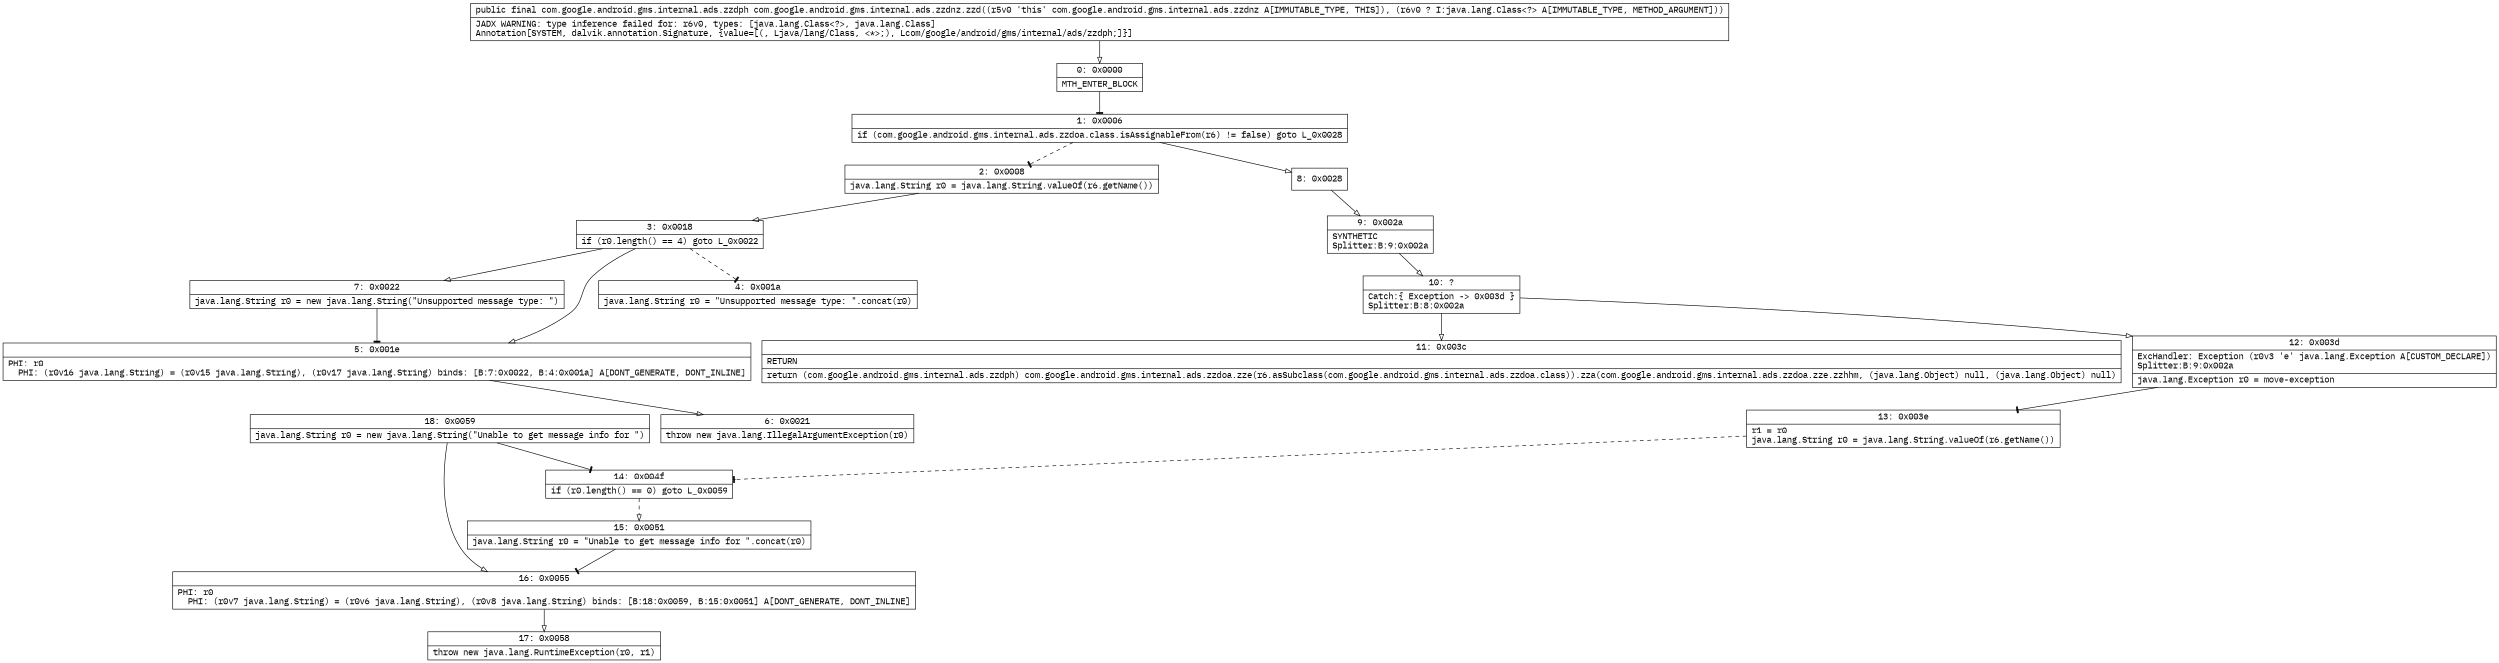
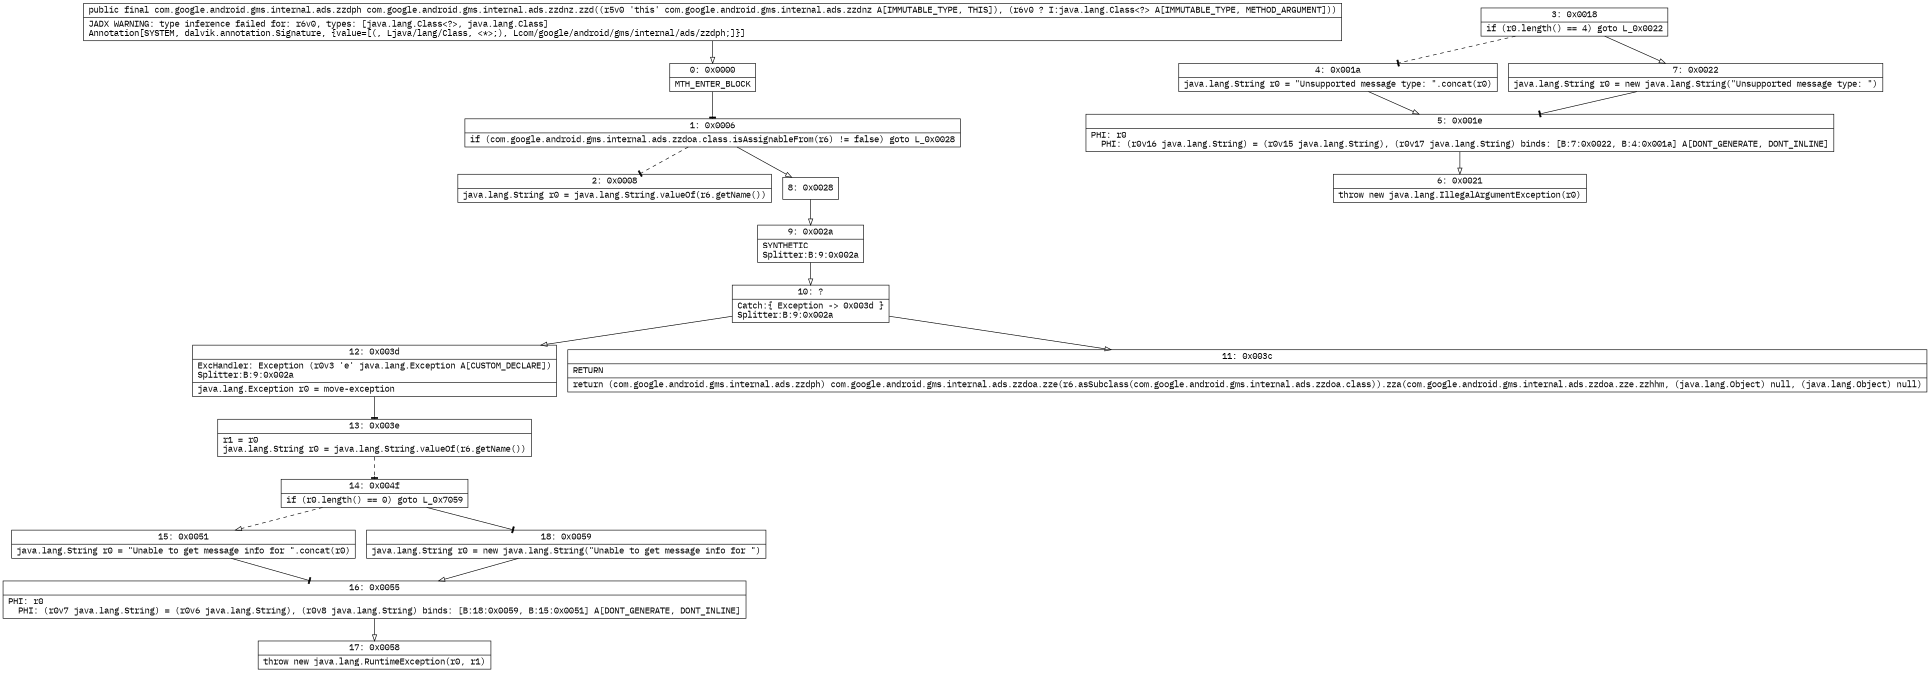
(839, 206) -> none
(580, 300) -> (1391, 102)
(1416, 306) -> (785, 315)
(543, 456) -> (469, 518)
(639, 491) -> (375, 500)
